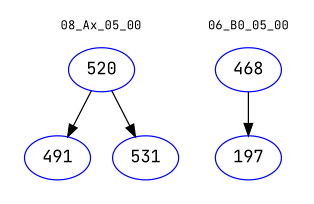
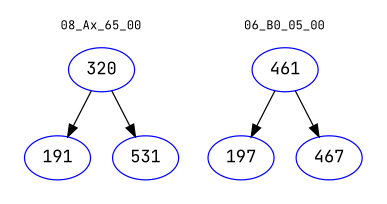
(102, 26) -> (102, 26)
(102, 70) -> (102, 70)
(248, 70) -> (285, 70)
(58, 158) -> (58, 158)
none -> (329, 158)
